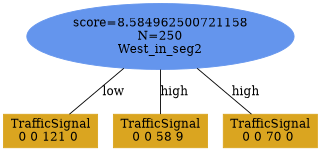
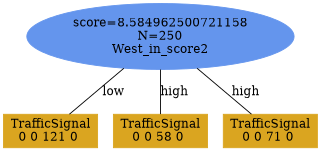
(160, 36) -> (160, 36)
(160, 131) -> (160, 131)
(270, 131) -> (270, 131)
